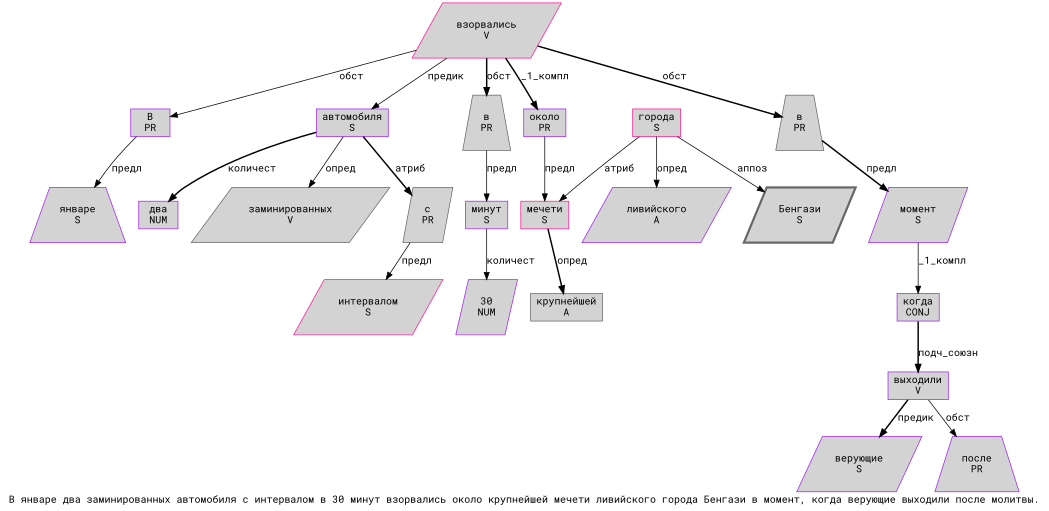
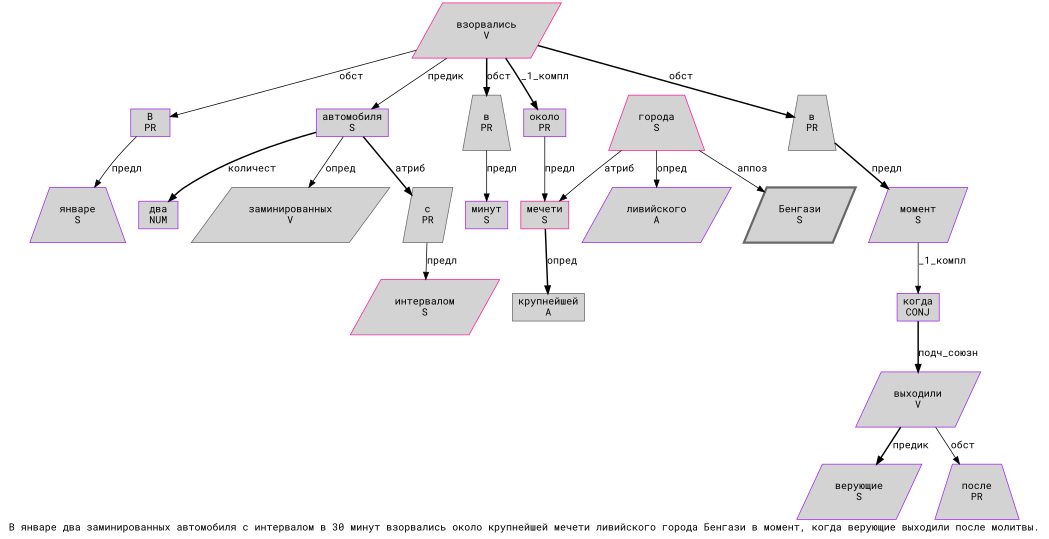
(657, 123) -> (657, 123)
(487, 307) -> none
(918, 386) -> (918, 400)
